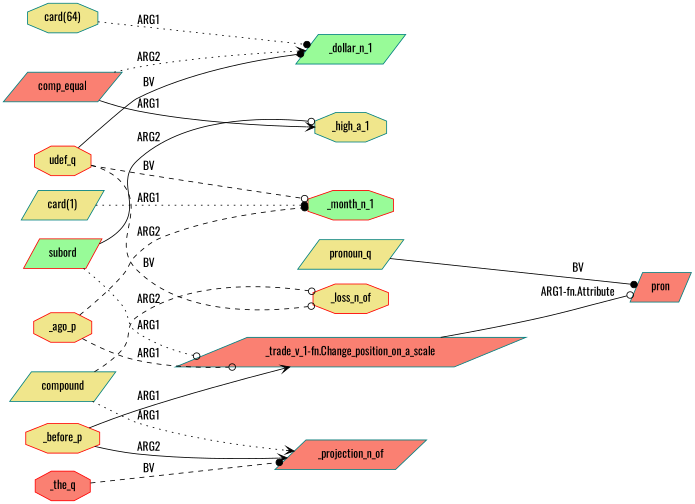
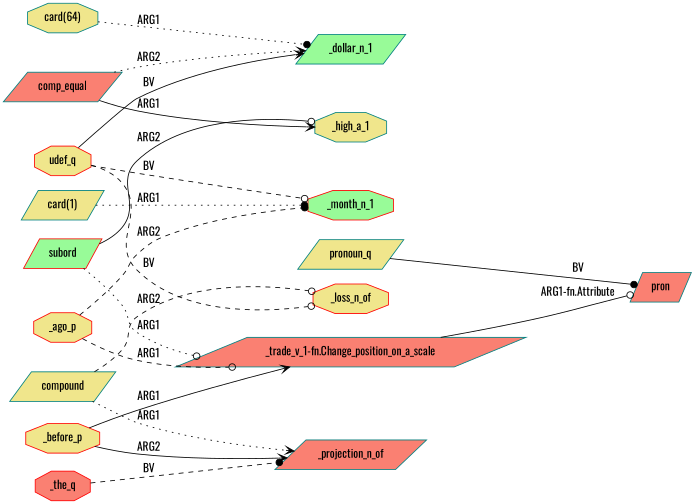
(179, 81) -> (178, 81)
